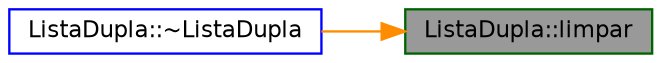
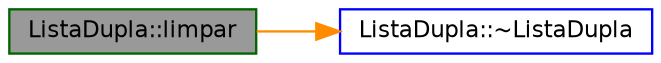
(351, 31) -> (286, 31)
